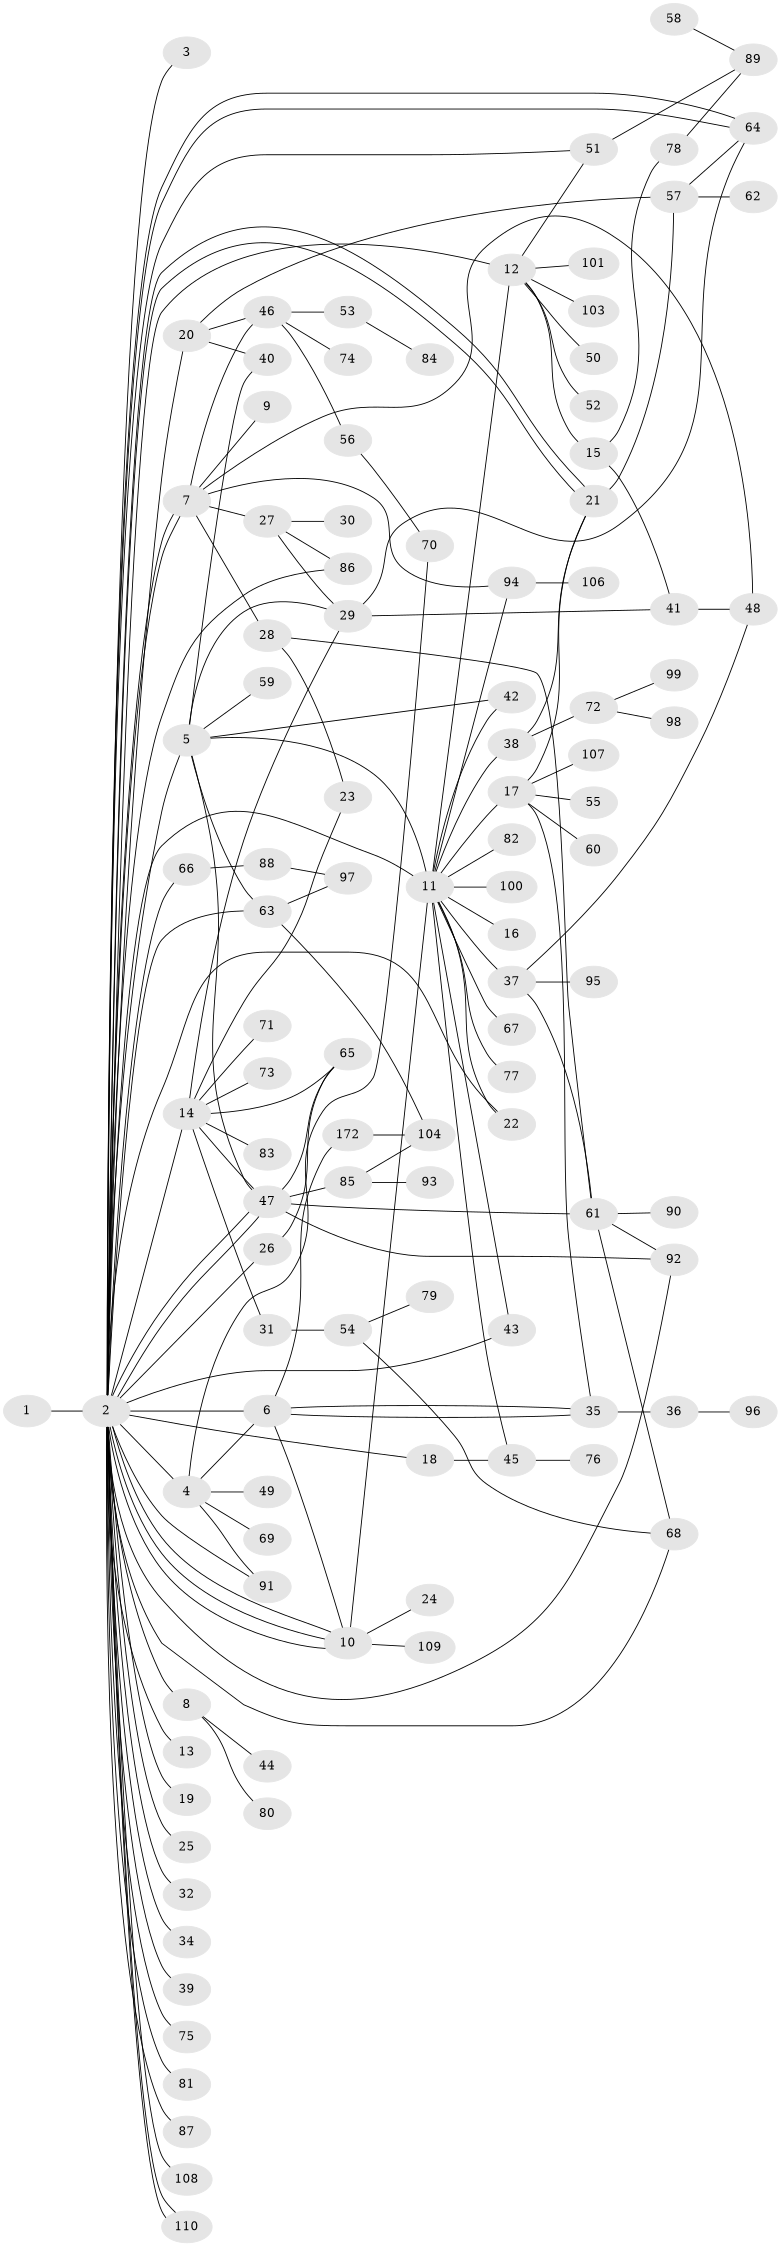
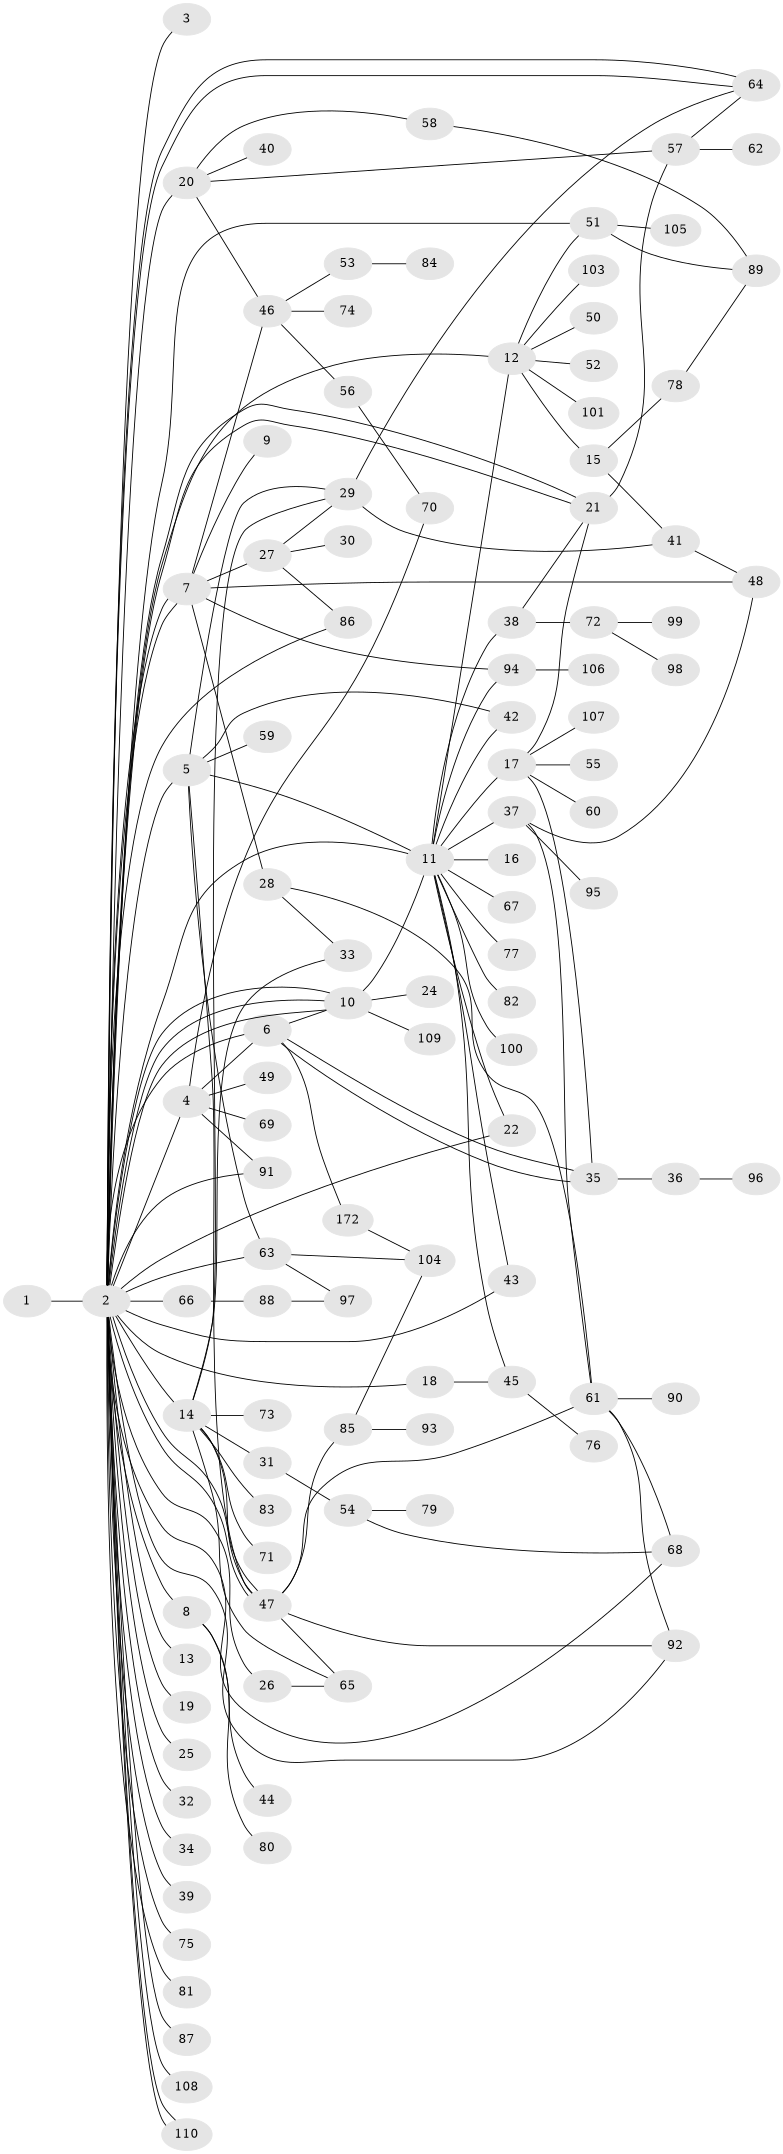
none -> (293, 113)
none -> (676, 230)
(212, 555) -> none
(348, 797) -> (348, 956)
